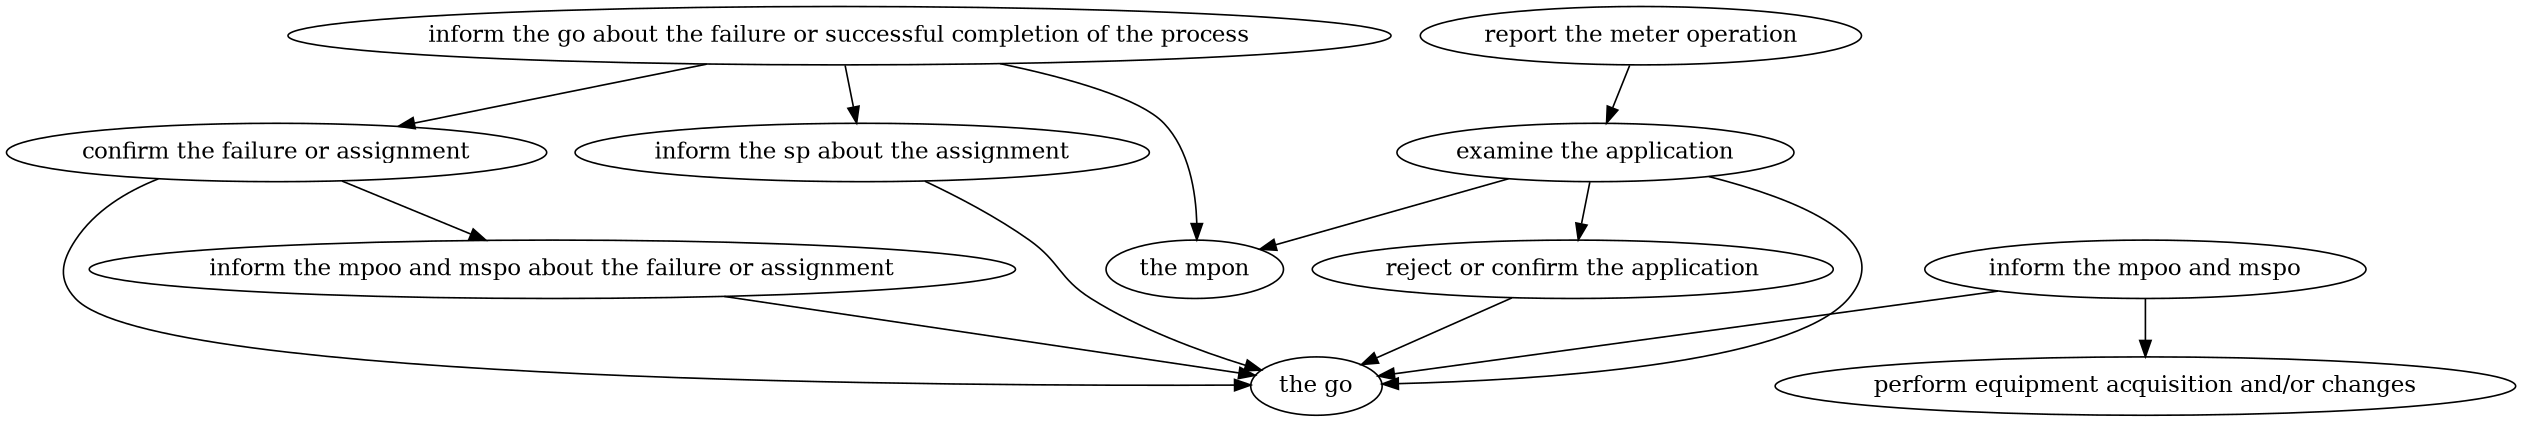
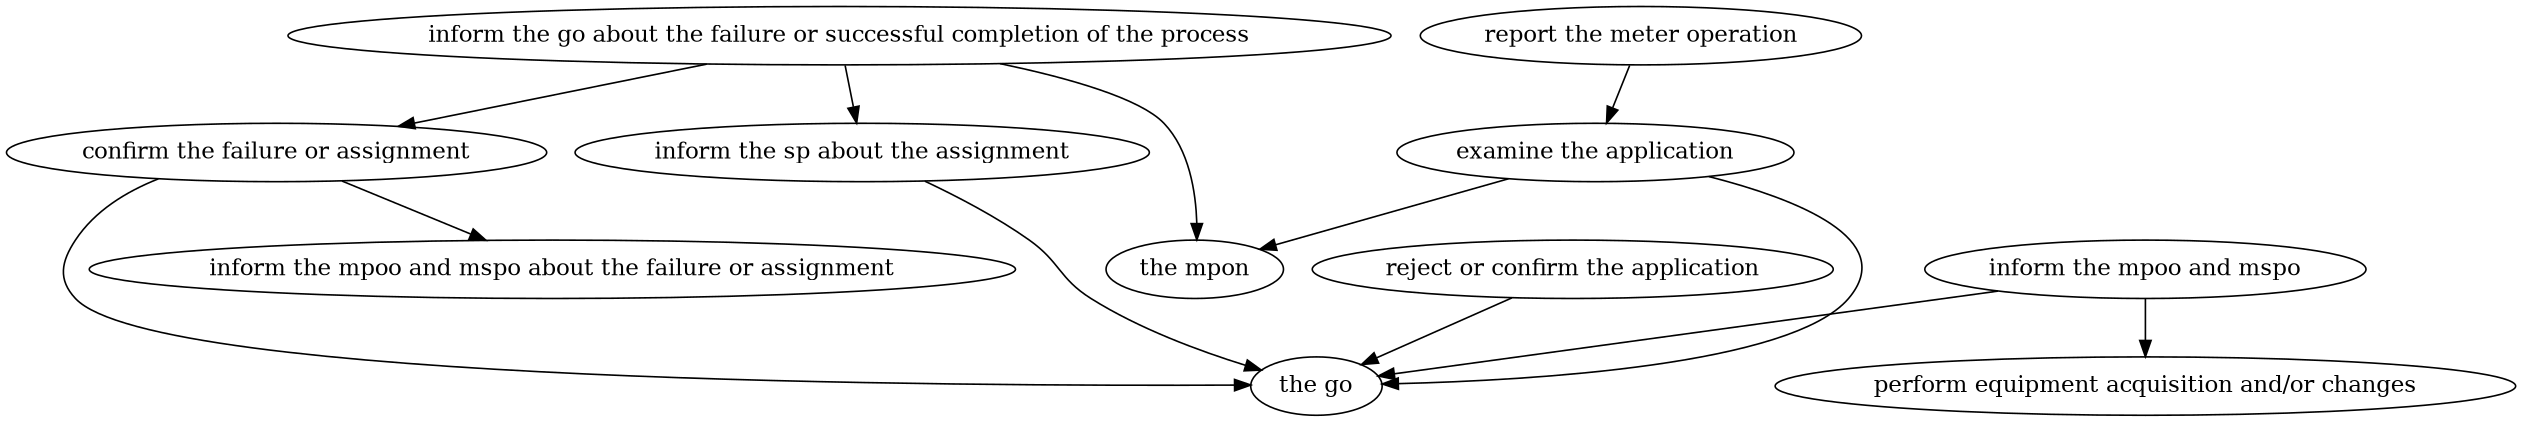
(1586, 203) -> none
(982, 335) -> none
